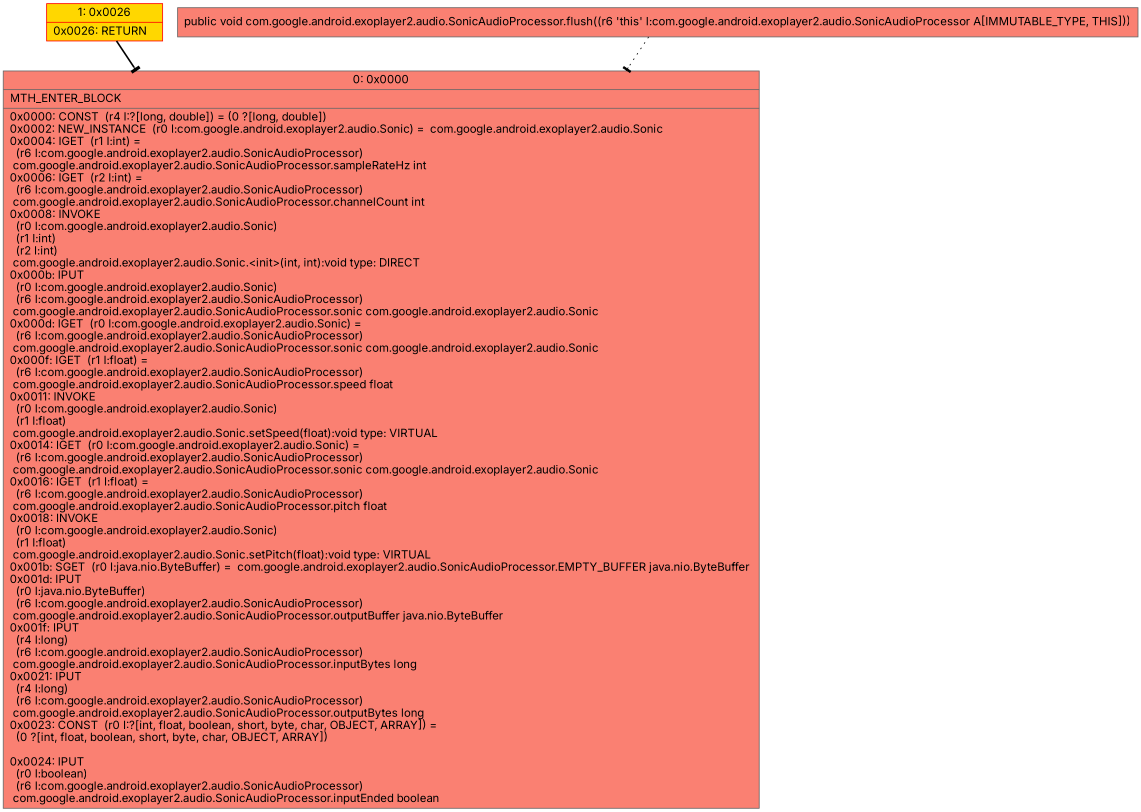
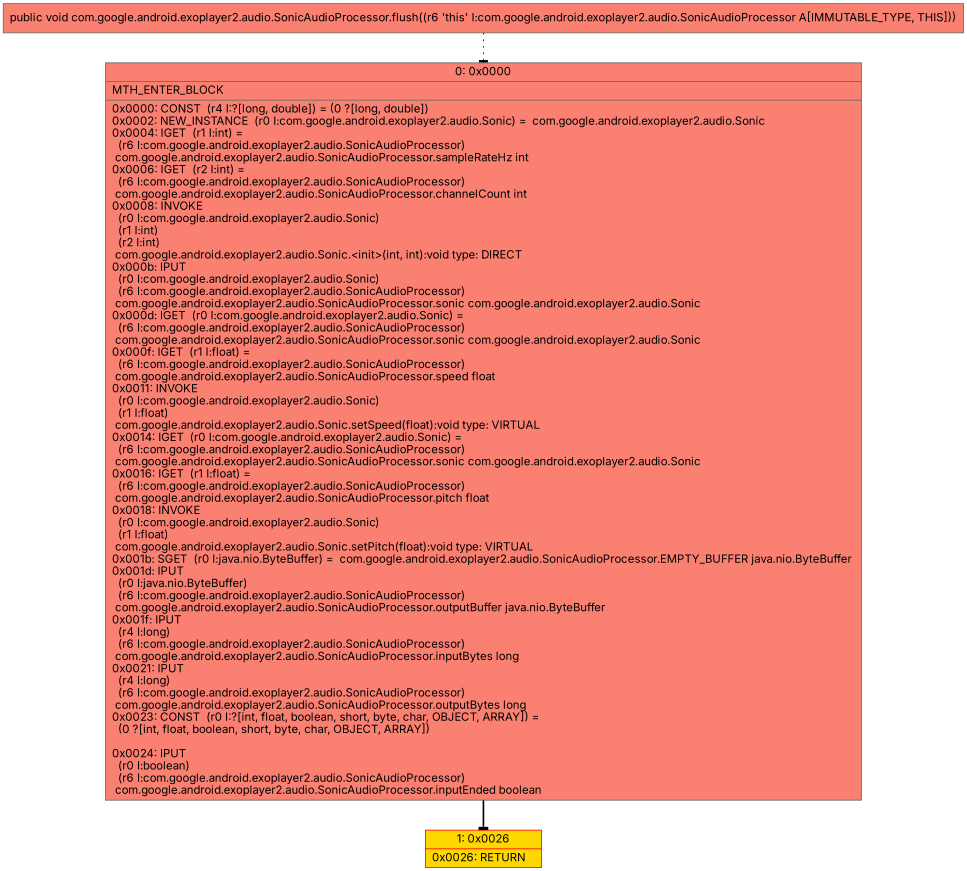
(125, 54) -> (483, 813)
